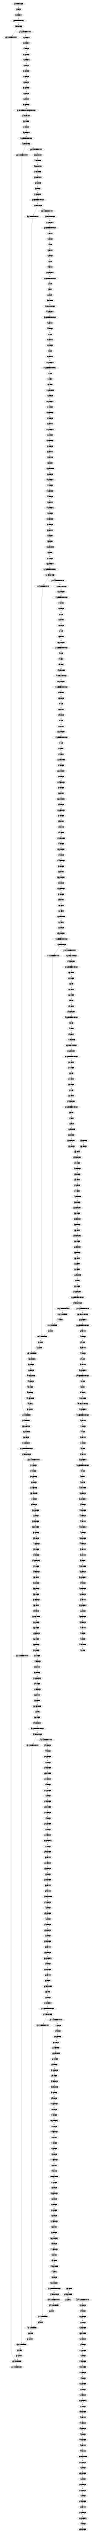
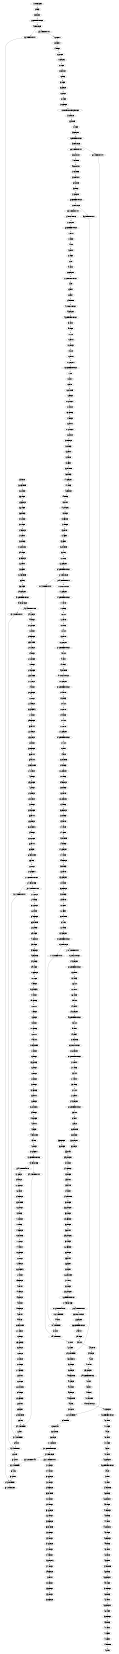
none -> (20, 1404)
(36, 1606) -> none
